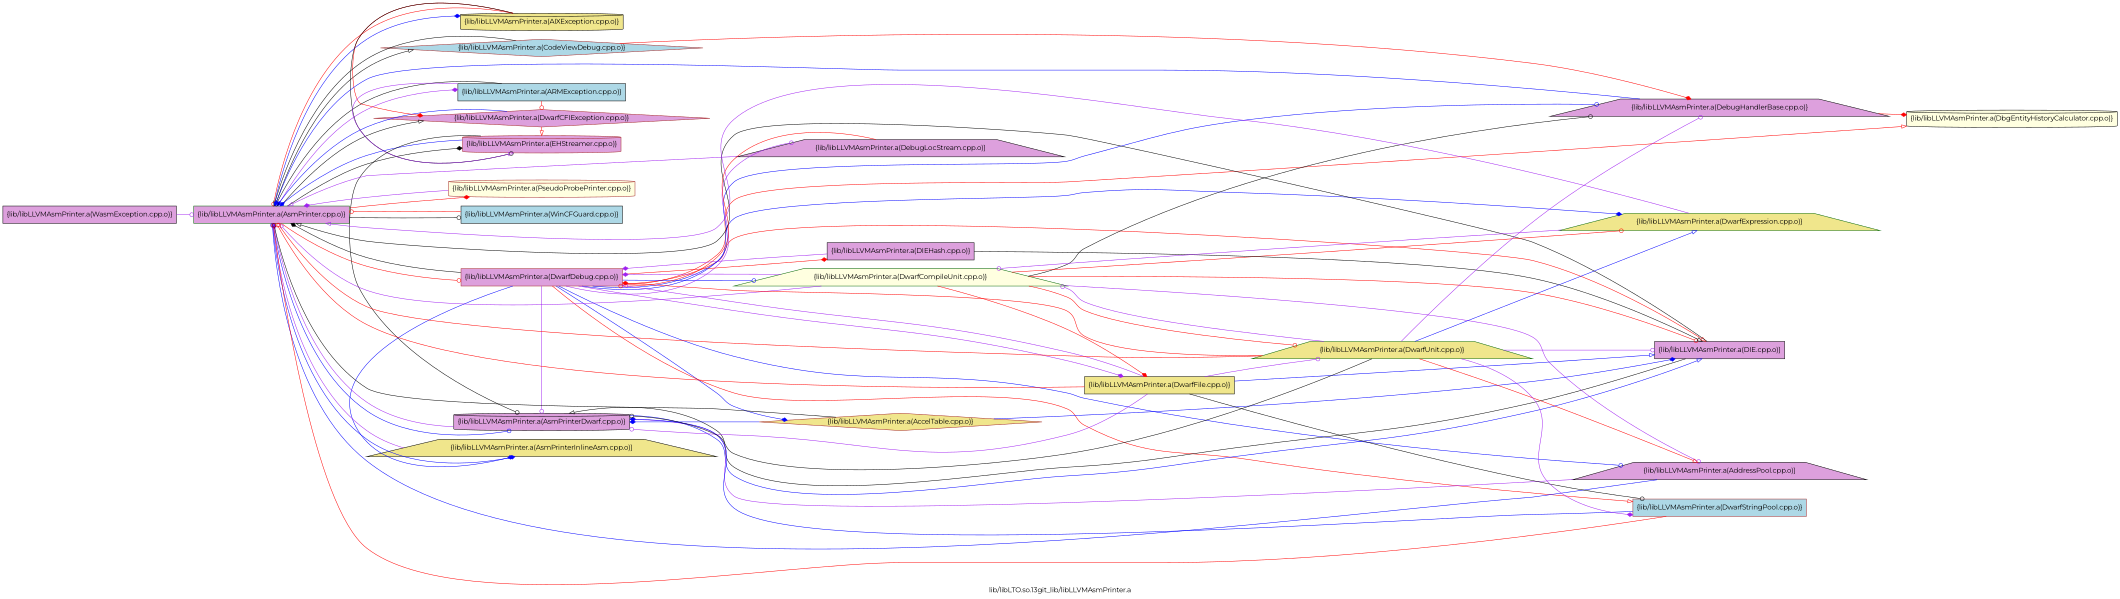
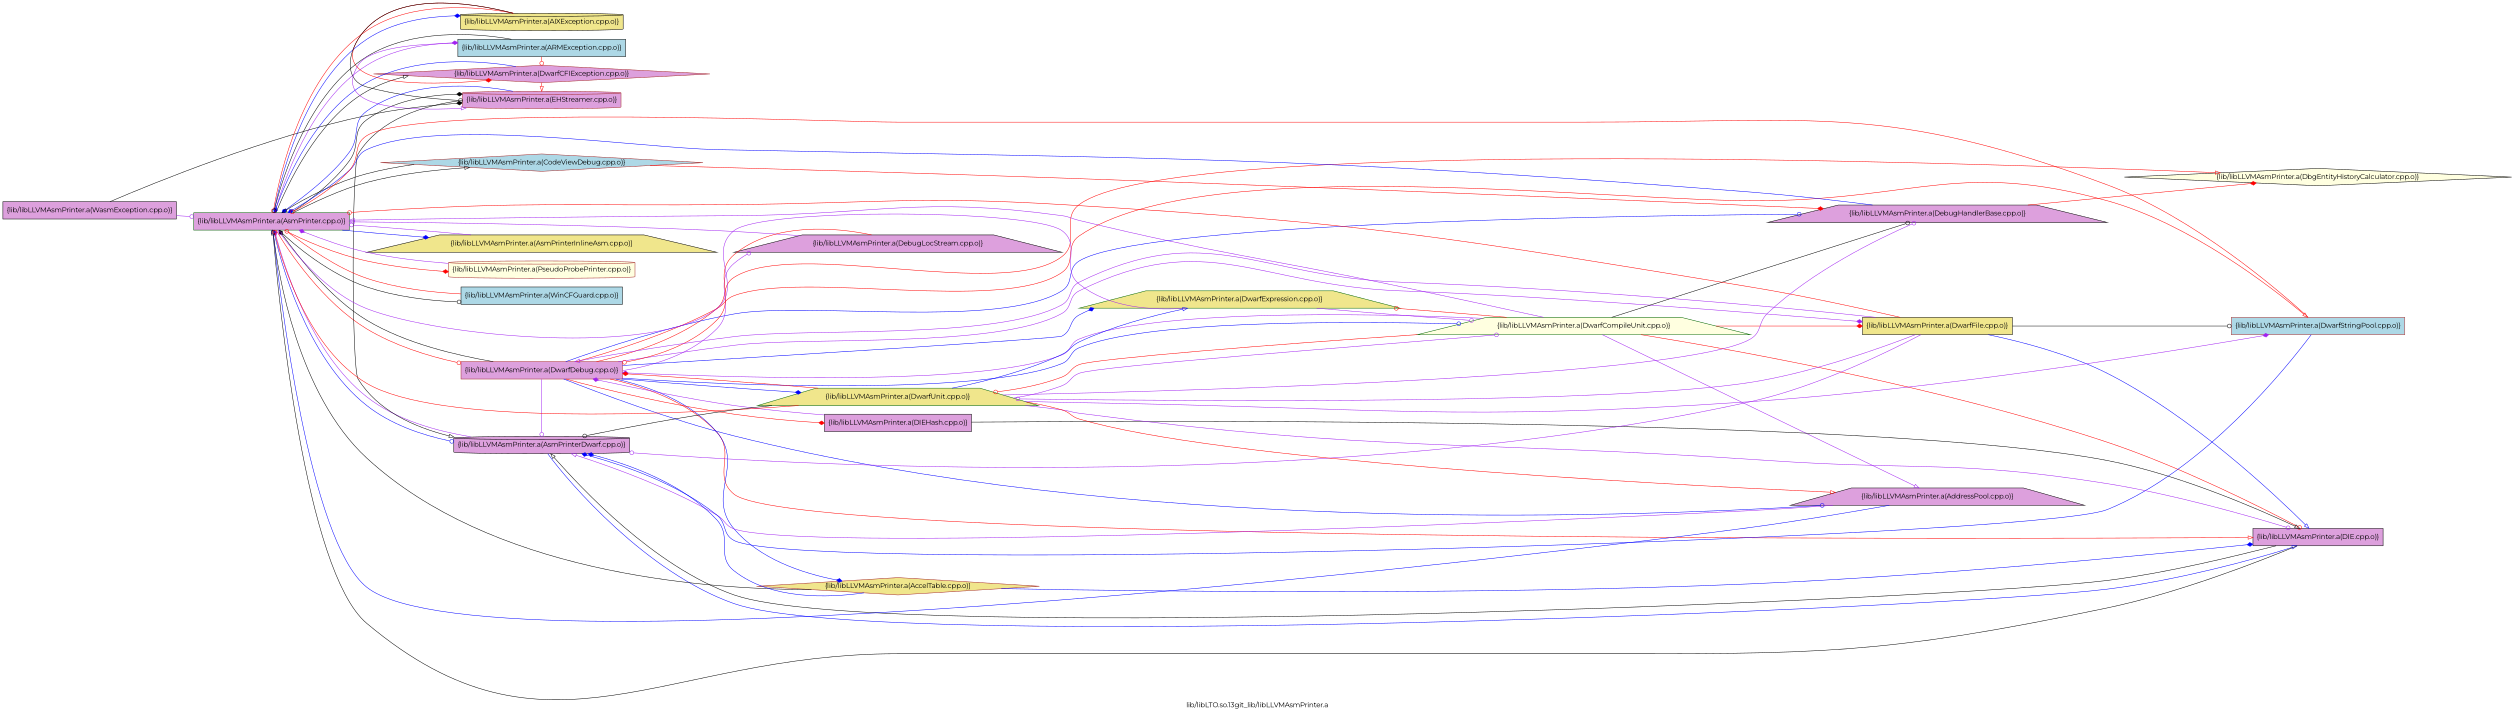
(2012, 119) -> (2318, 177)
none -> (279, 139)
(353, 267) -> (353, 261)
(1404, 312) -> (1758, 410)
(355, 384) -> (708, 386)
